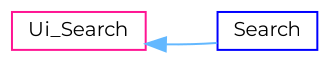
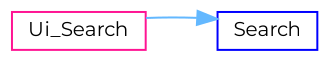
(192, 44) -> (171, 17)
